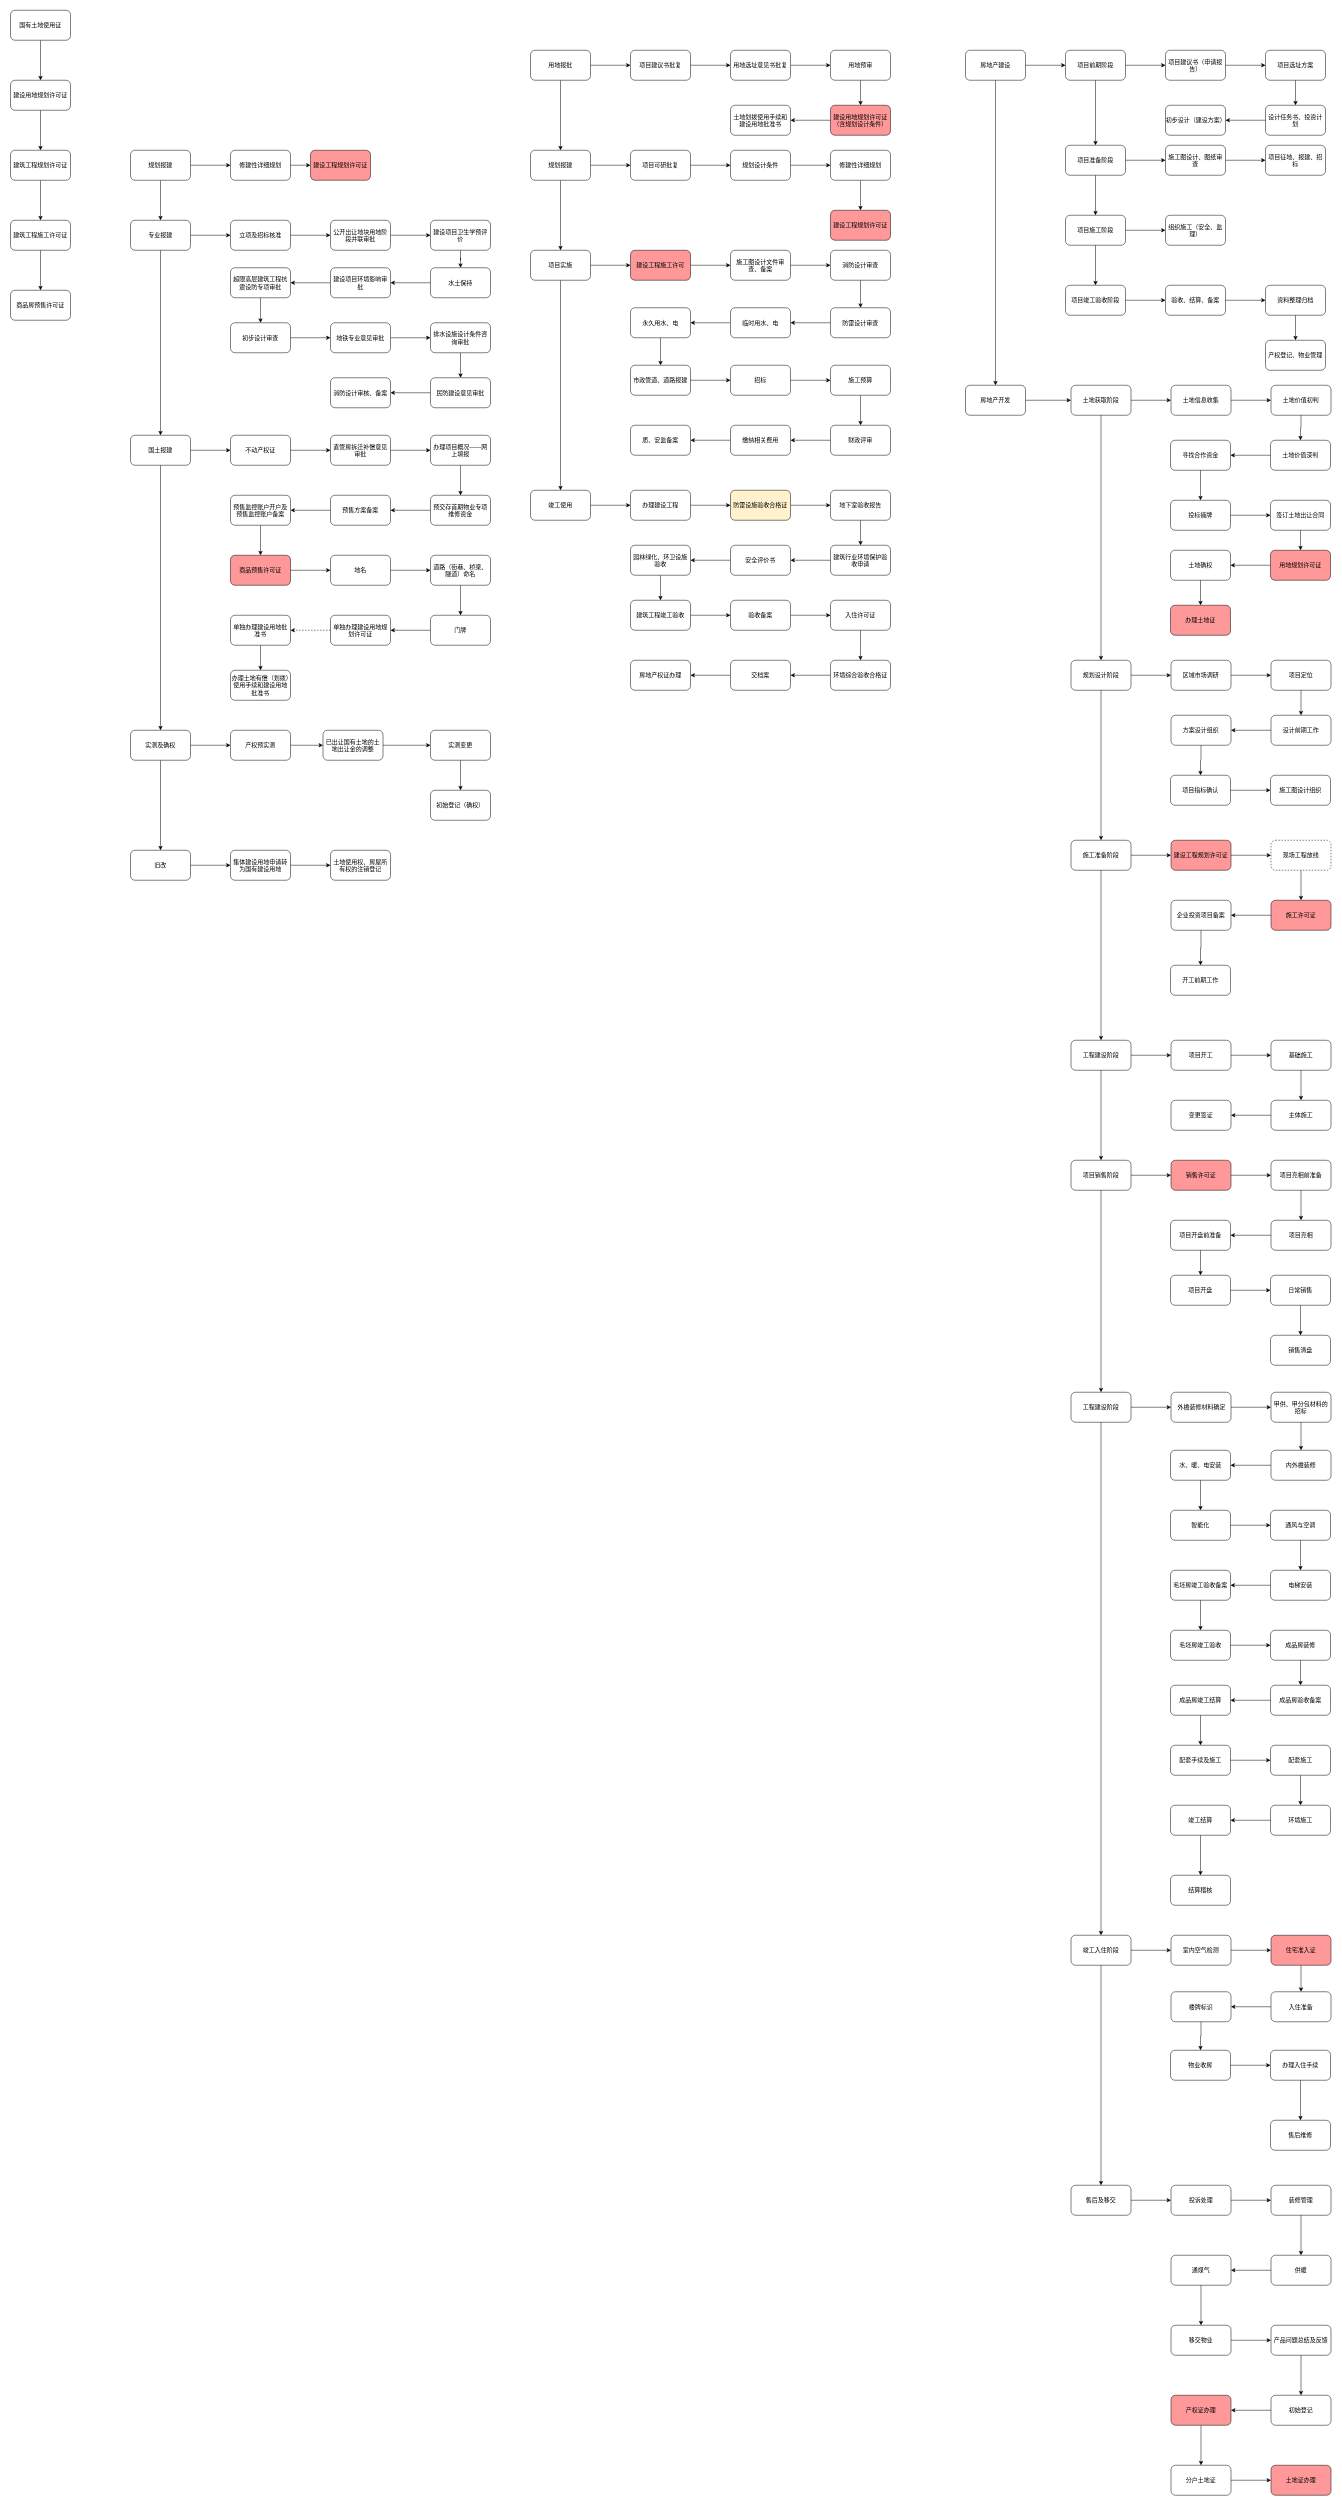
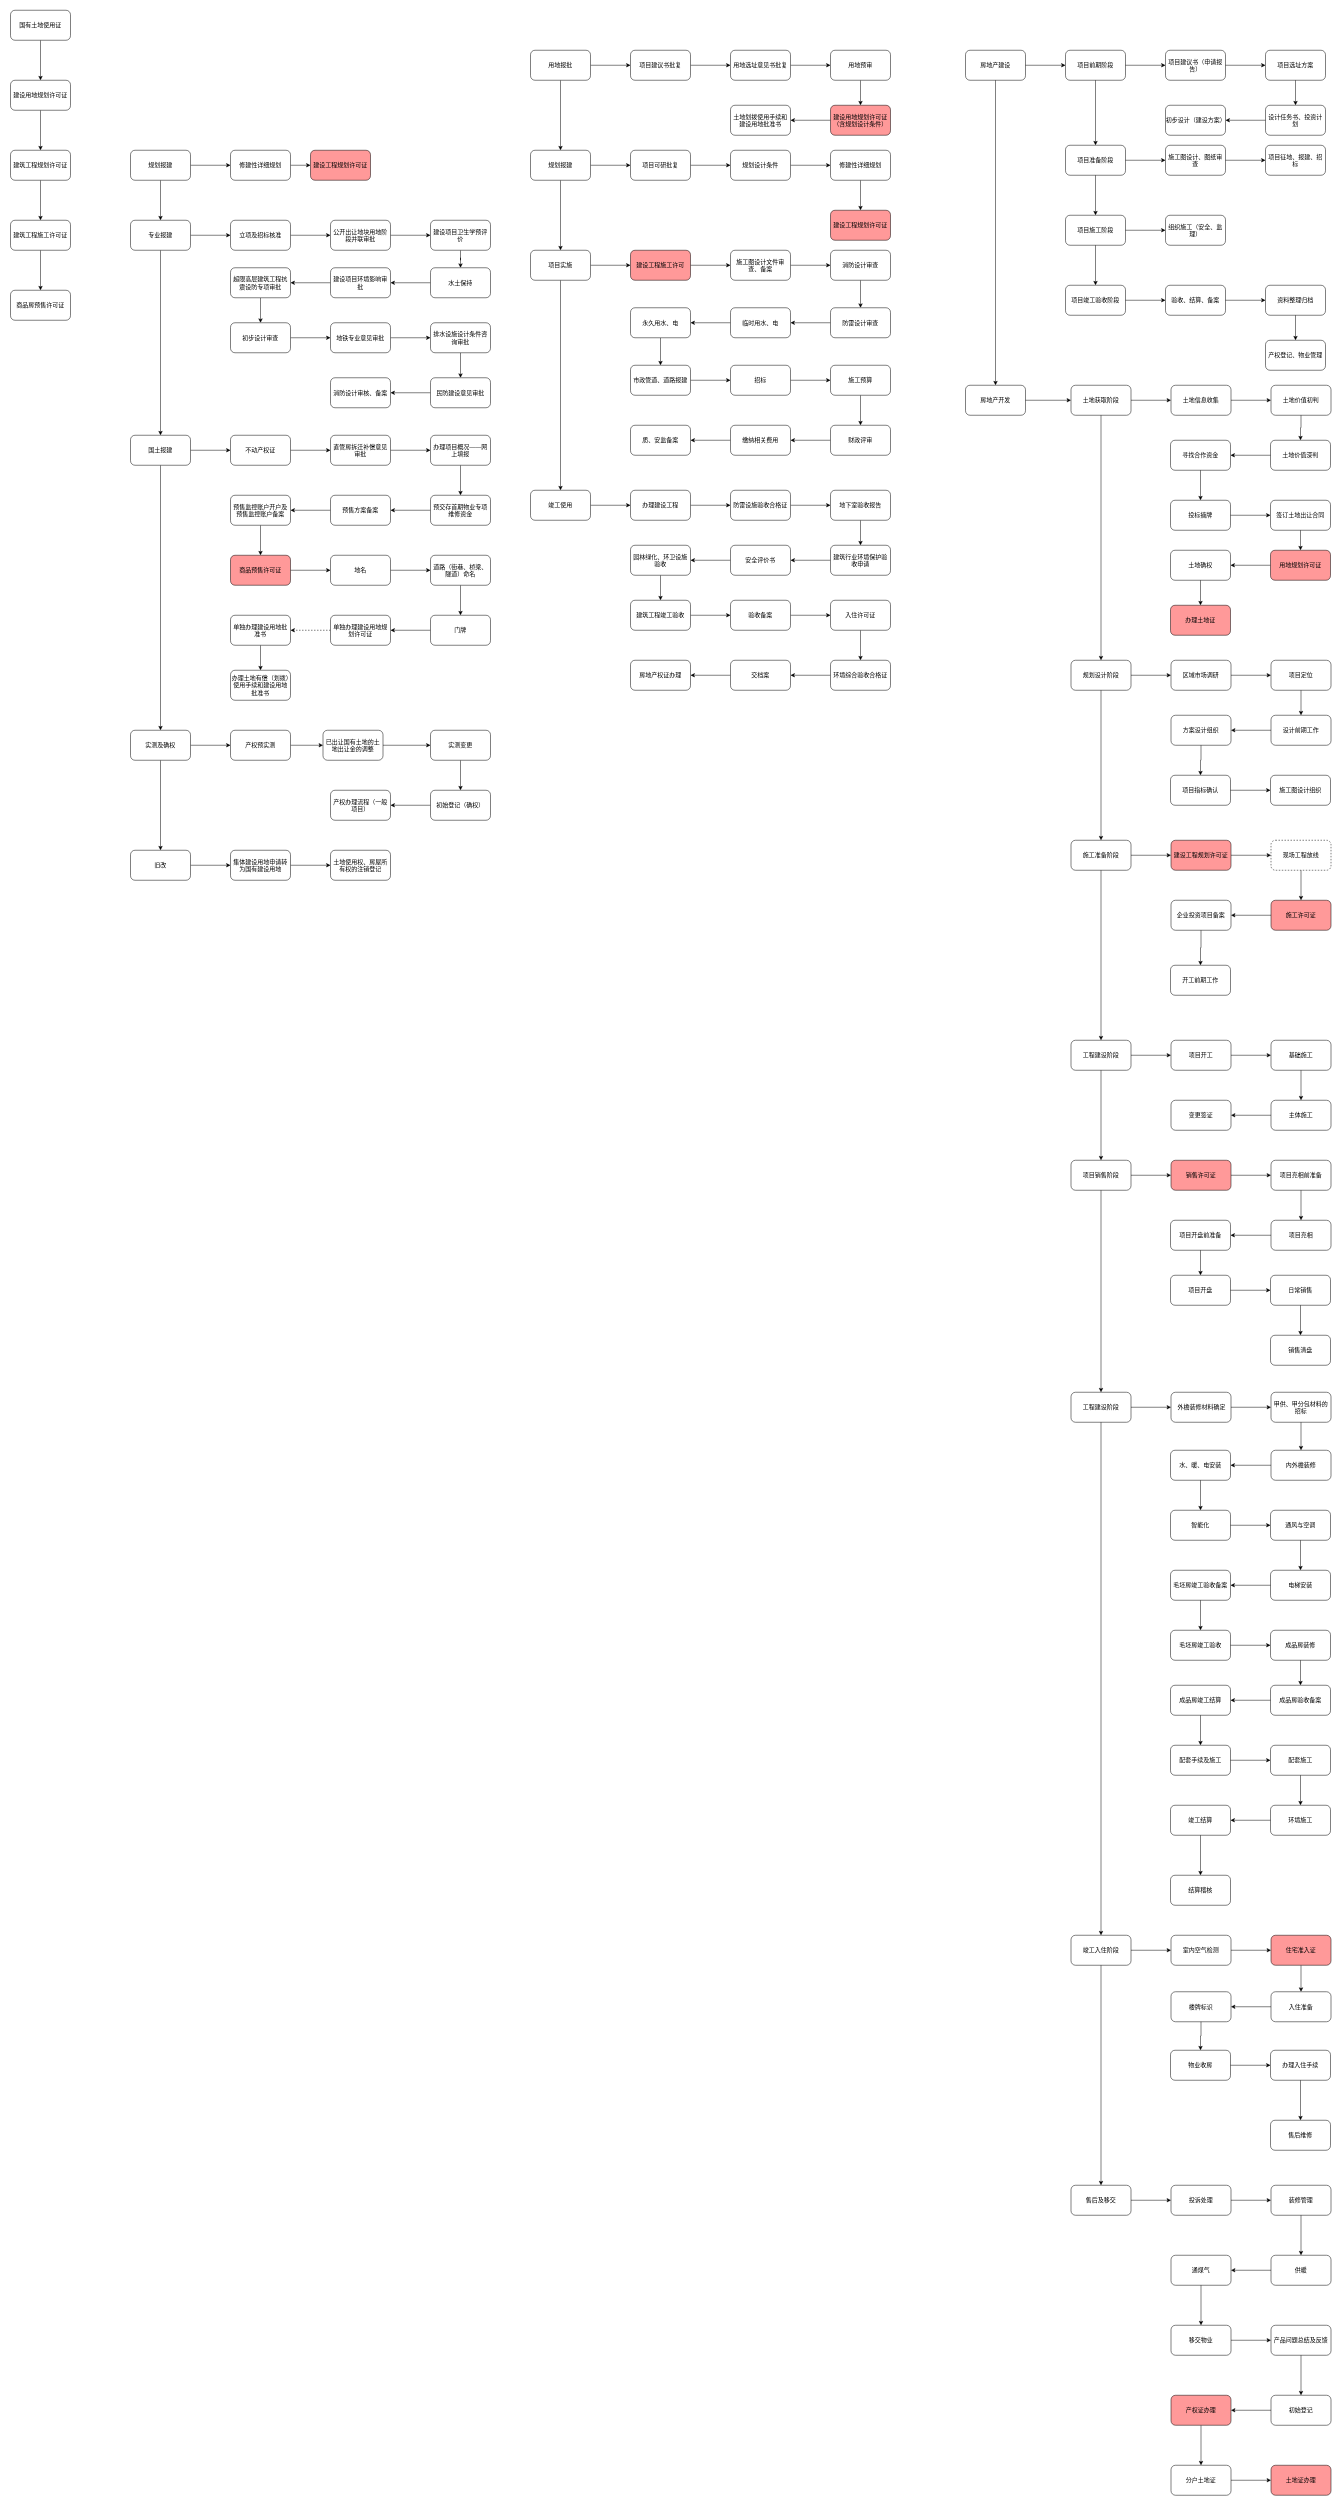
(760, 505) -> (760, 505)
none -> (360, 805)
none -> (394, 805)
